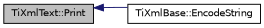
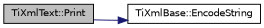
(116, 7) -> (106, 20)
